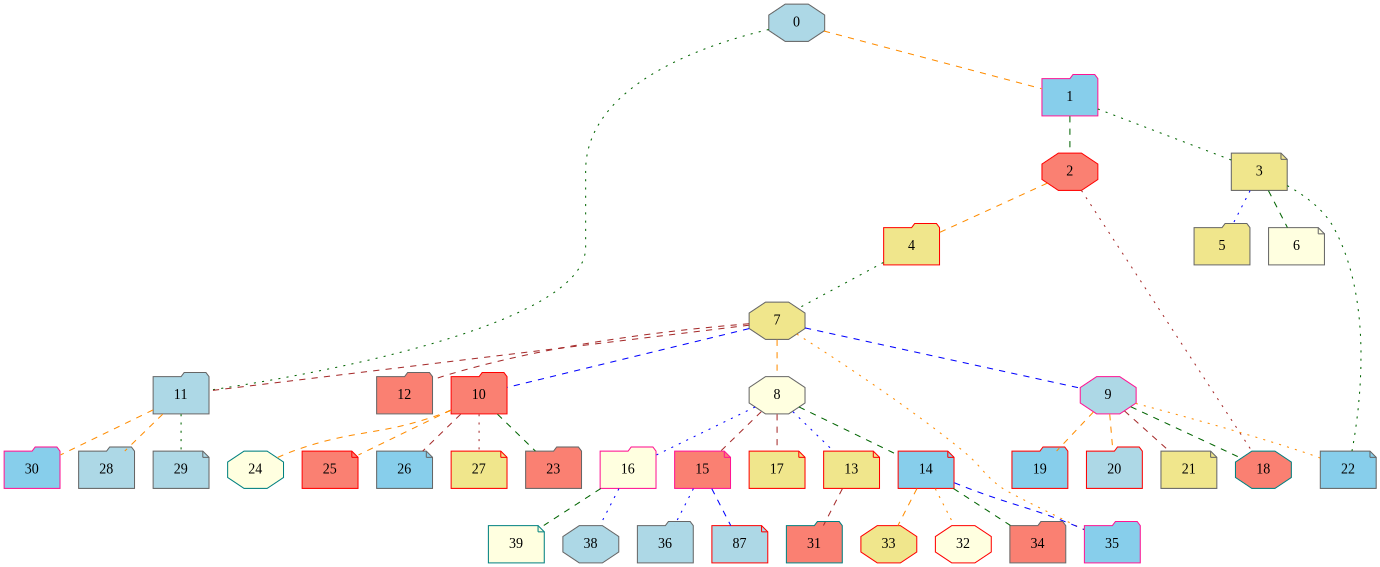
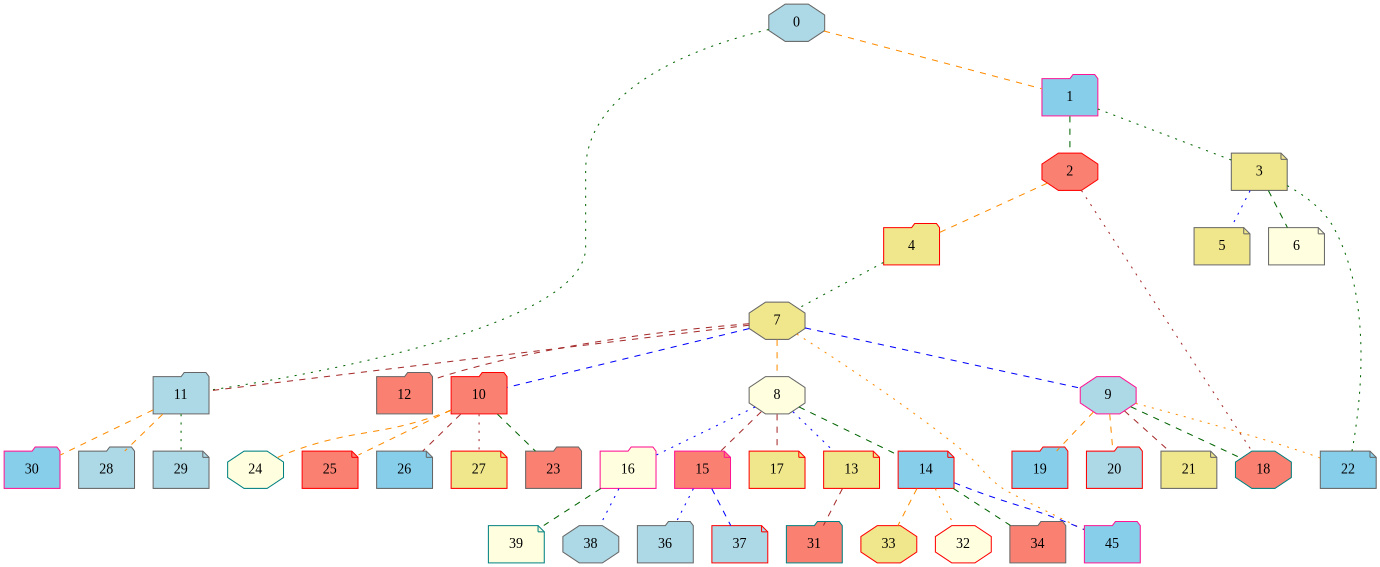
(1222, 246) -> (1222, 246)
(740, 544) -> (740, 544)
(1112, 544) -> (1112, 544)
